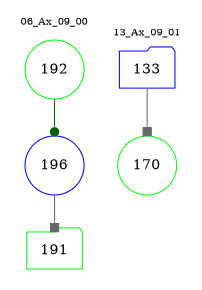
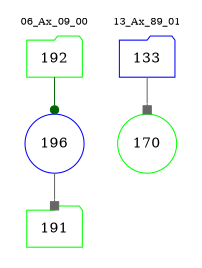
(147, 33) -> (147, 22)
(55, 70) -> (55, 59)
